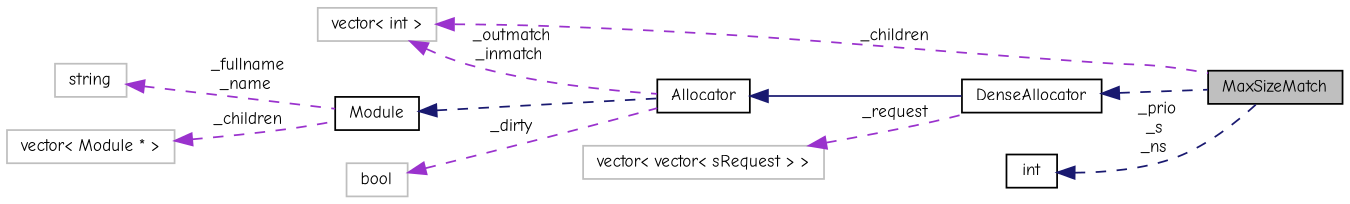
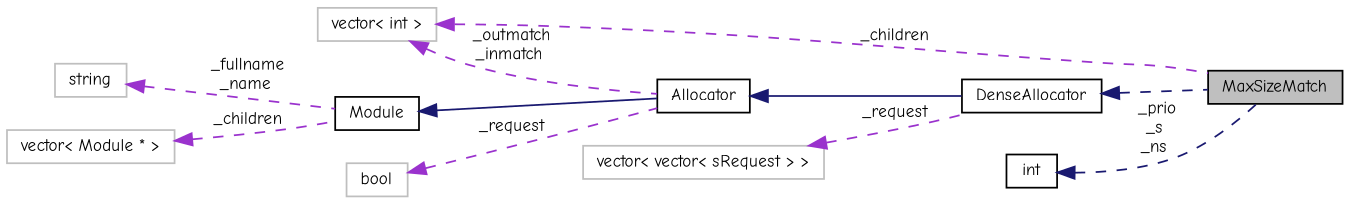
(547, 104) -> (547, 104)
(510, 127) -> (510, 127)
